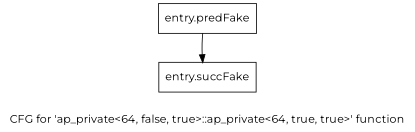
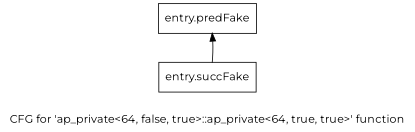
(202, 44) -> (213, 52)
